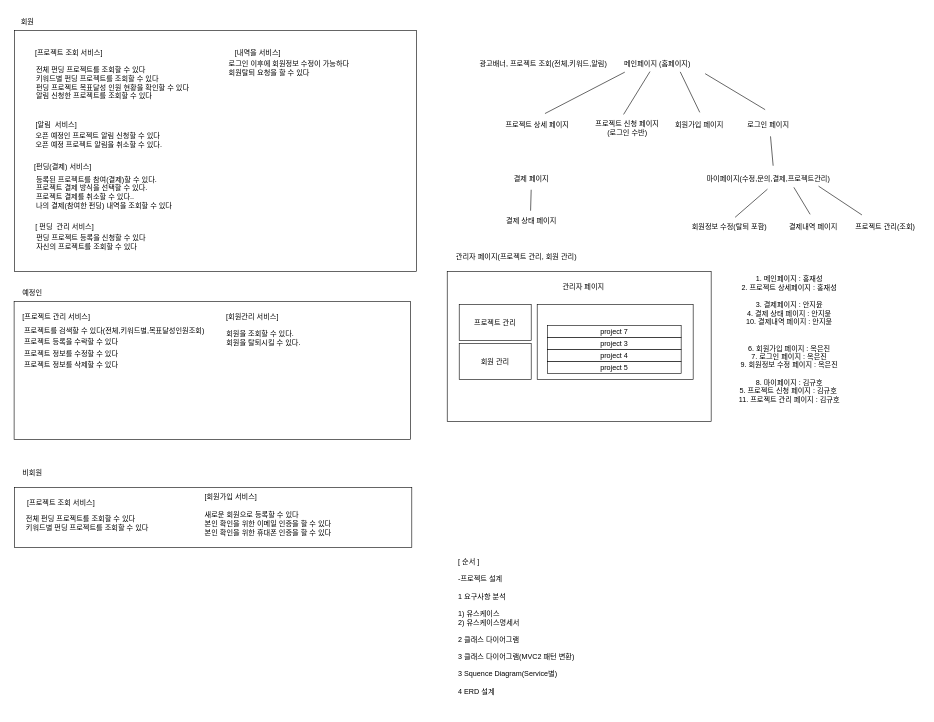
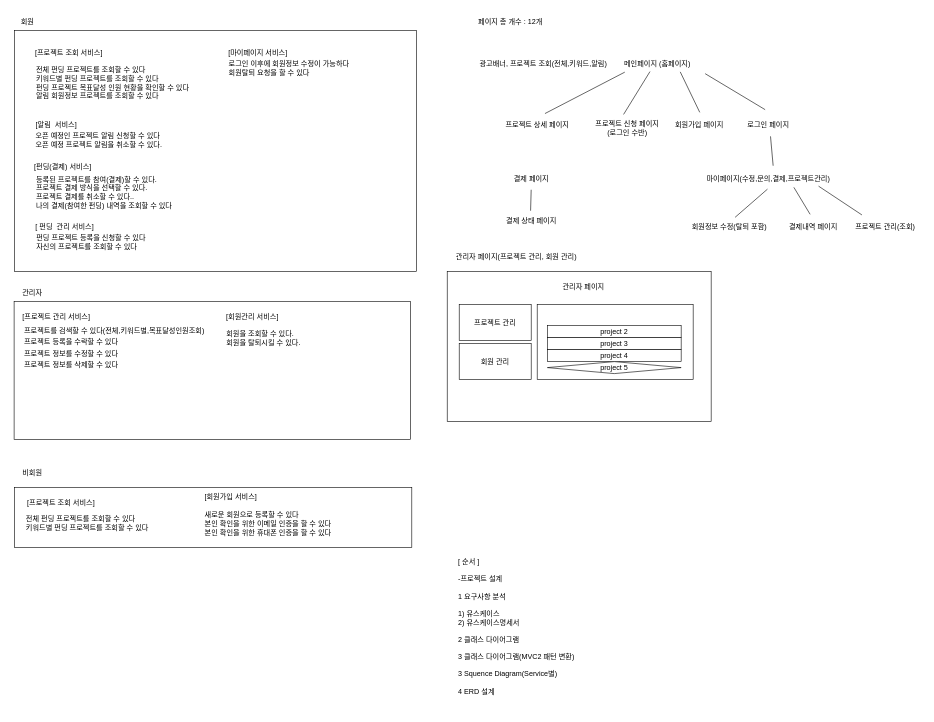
none -> (510, 21)
(258, 53) -> (258, 53)
(119, 83) -> (119, 83)
(32, 293) -> (32, 293)
(614, 332) -> (614, 332)
(789, 344) -> none
(614, 368) -> (614, 368)
